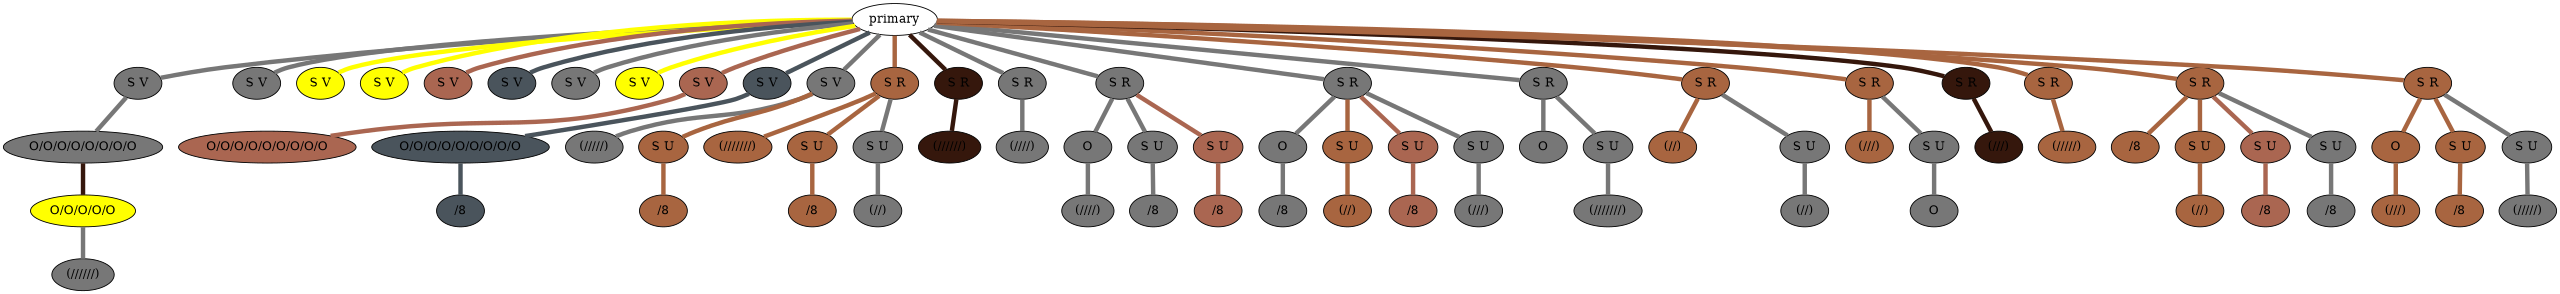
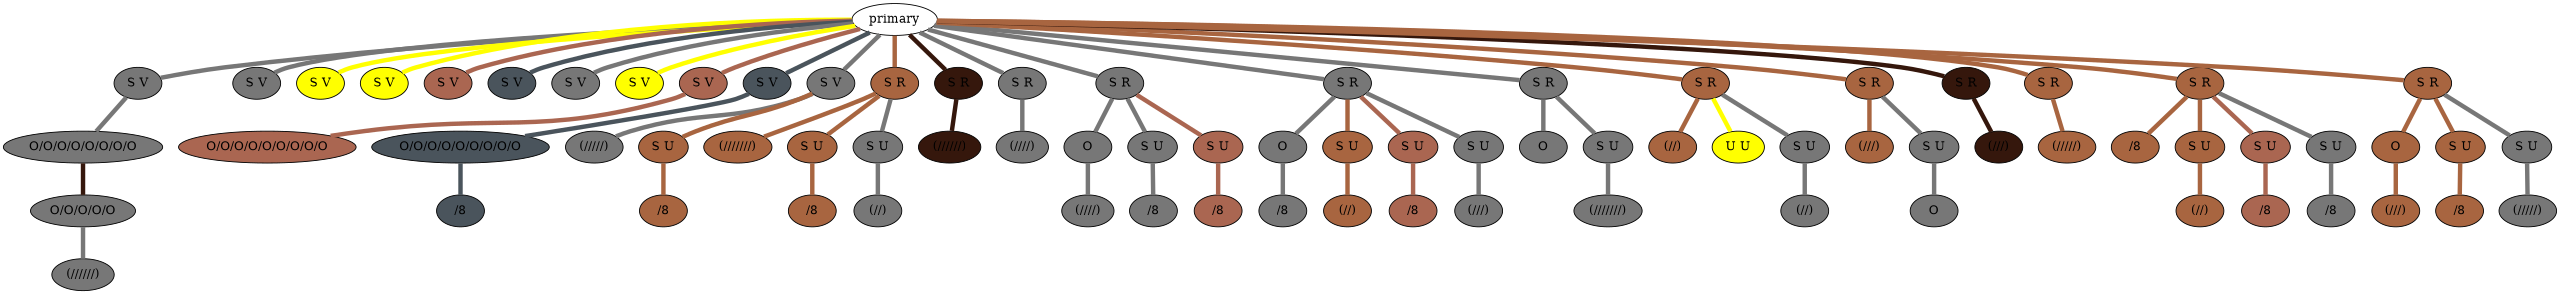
none -> (1738, 147)
(83, 211) -> (83, 211)
